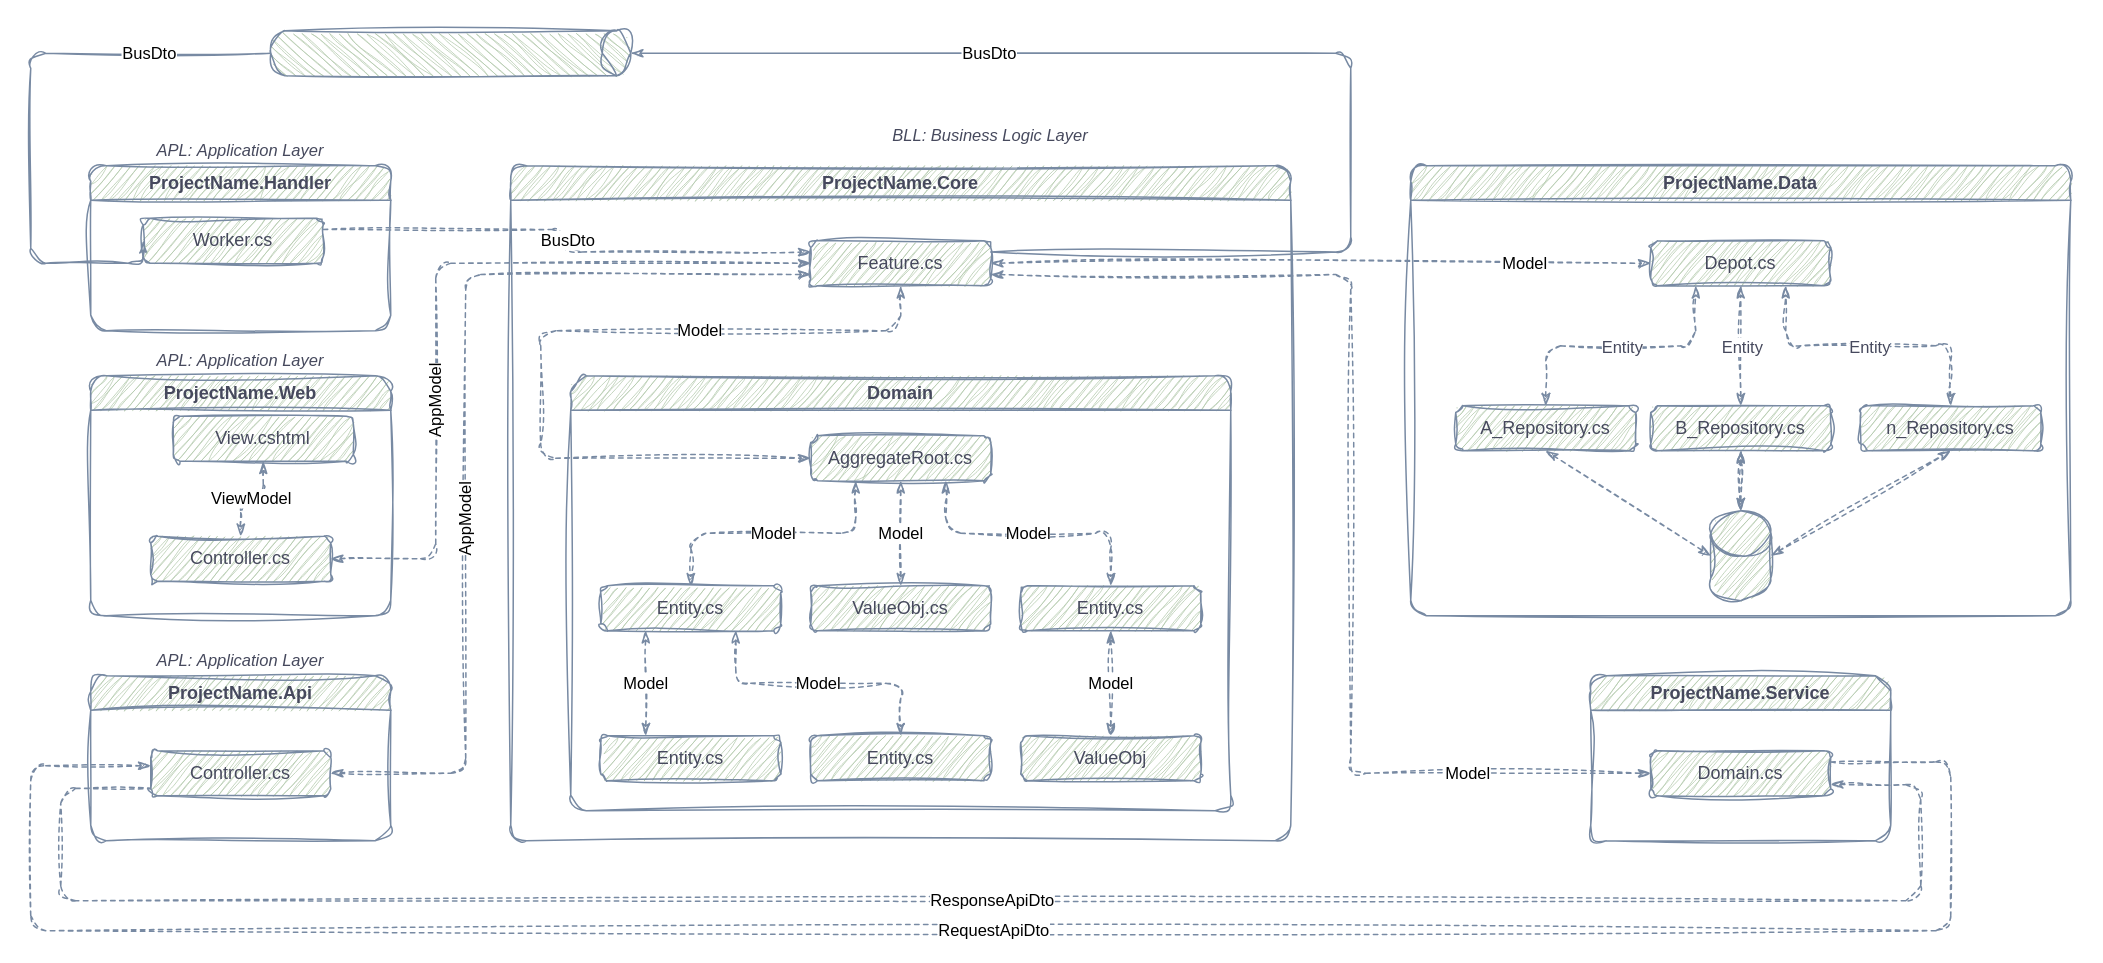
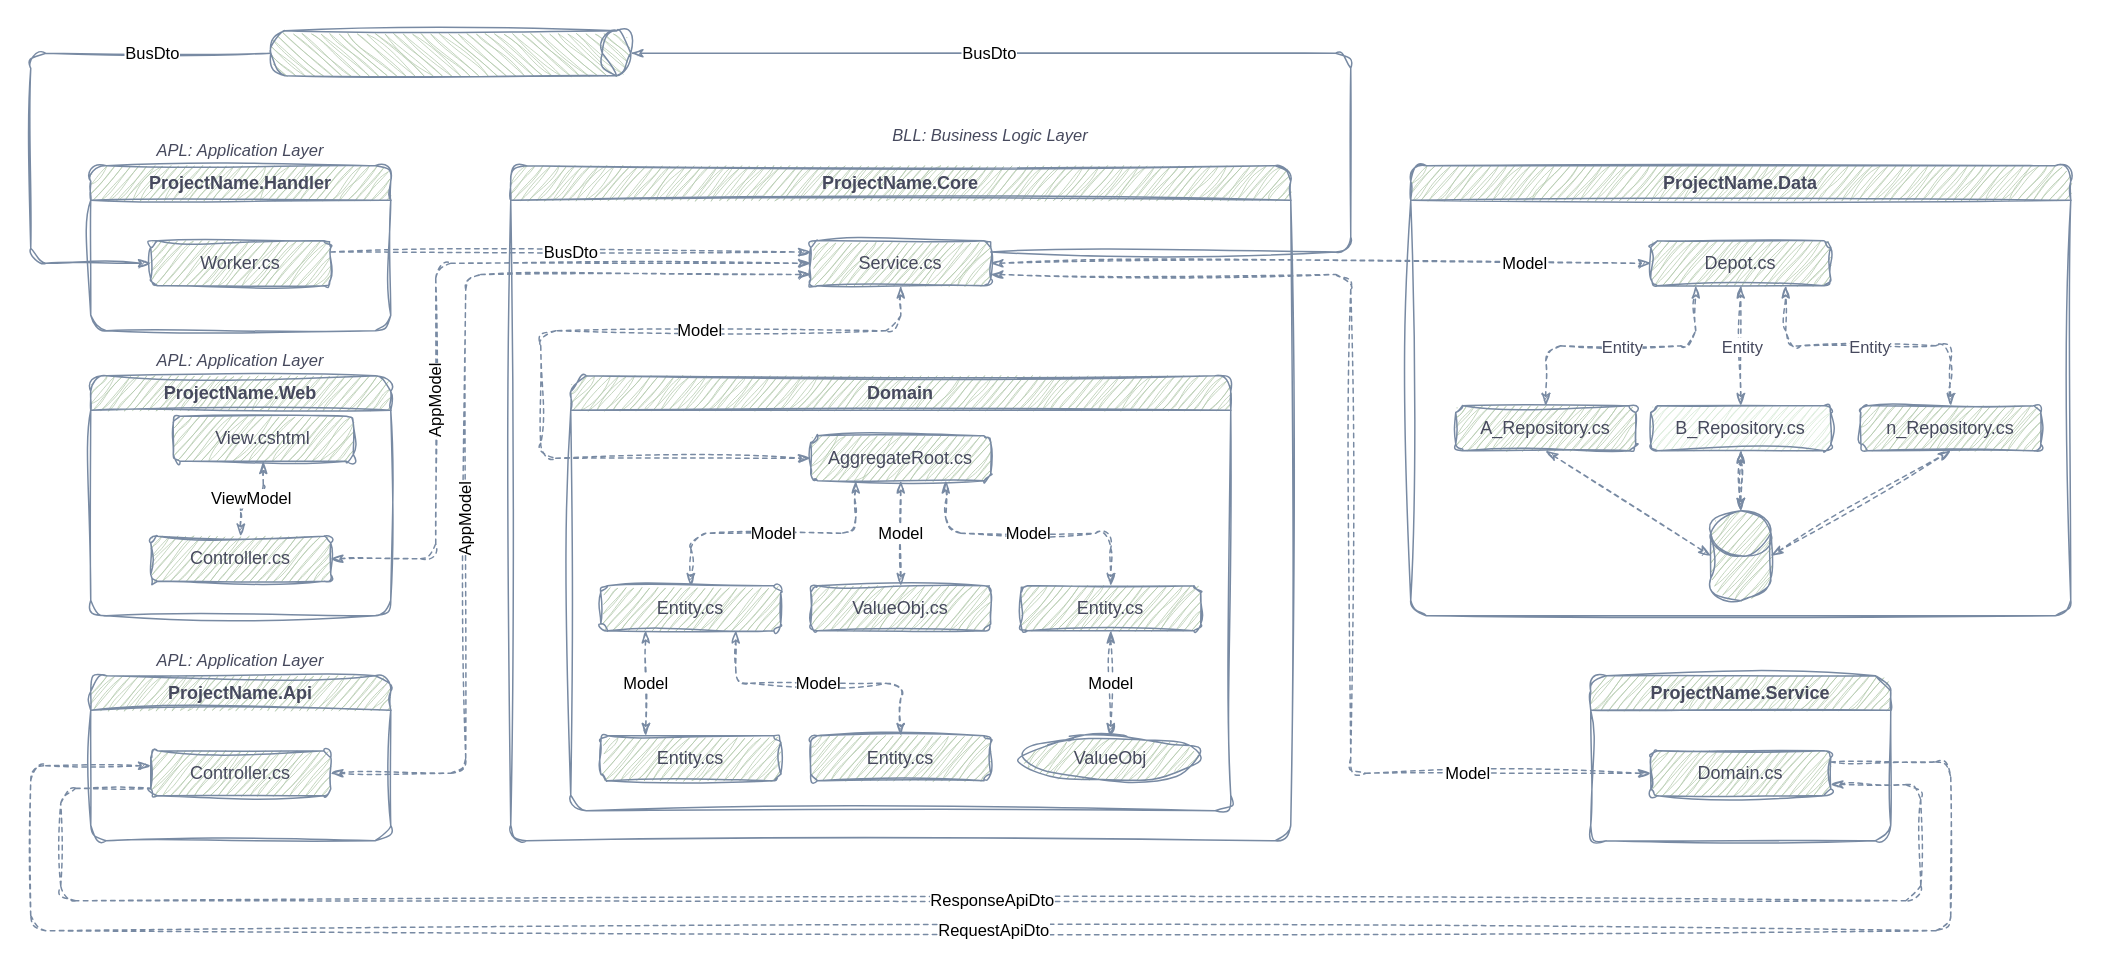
(233, 241) -> (241, 263)
(901, 263) -> (901, 263)
(1741, 428) -> (1741, 428)
(1111, 758) -> (1111, 758)
